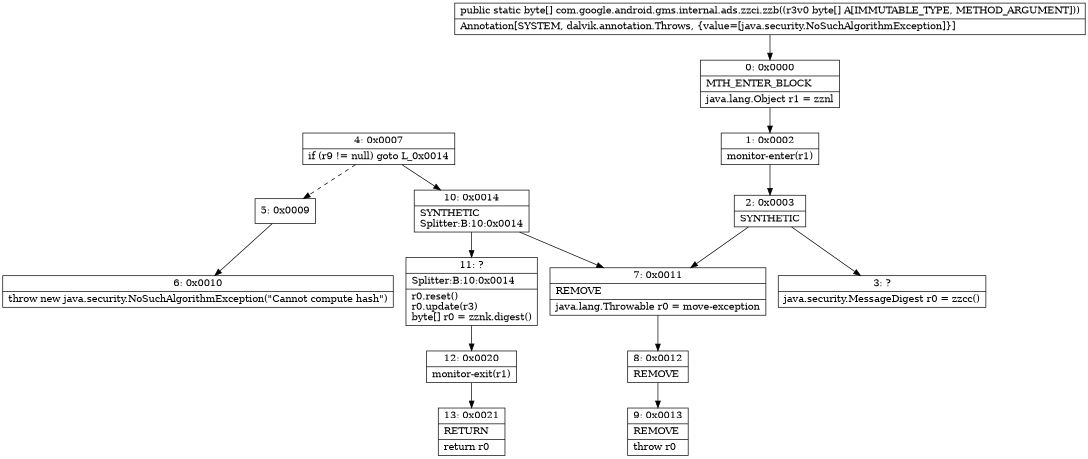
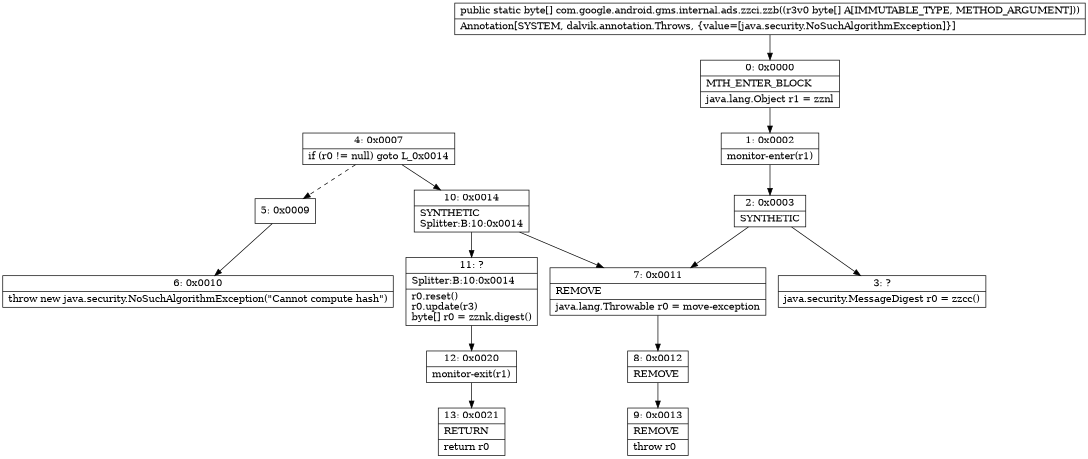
(379, 156) -> (379, 156)
